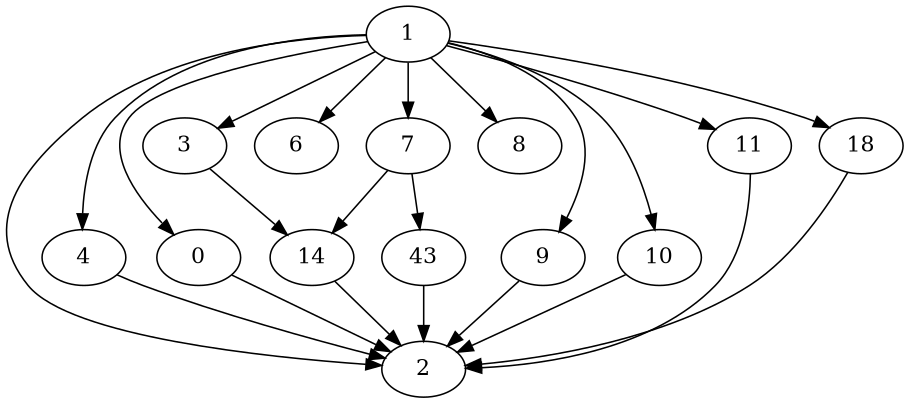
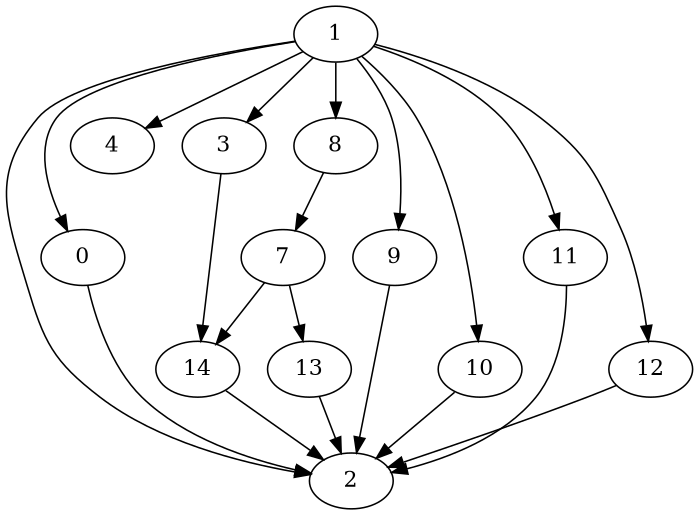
(408, 82) -> (313, 194)
(296, 146) -> none
(861, 146) -> (651, 369)
(424, 258) -> (309, 369)
(242, 318) -> none
